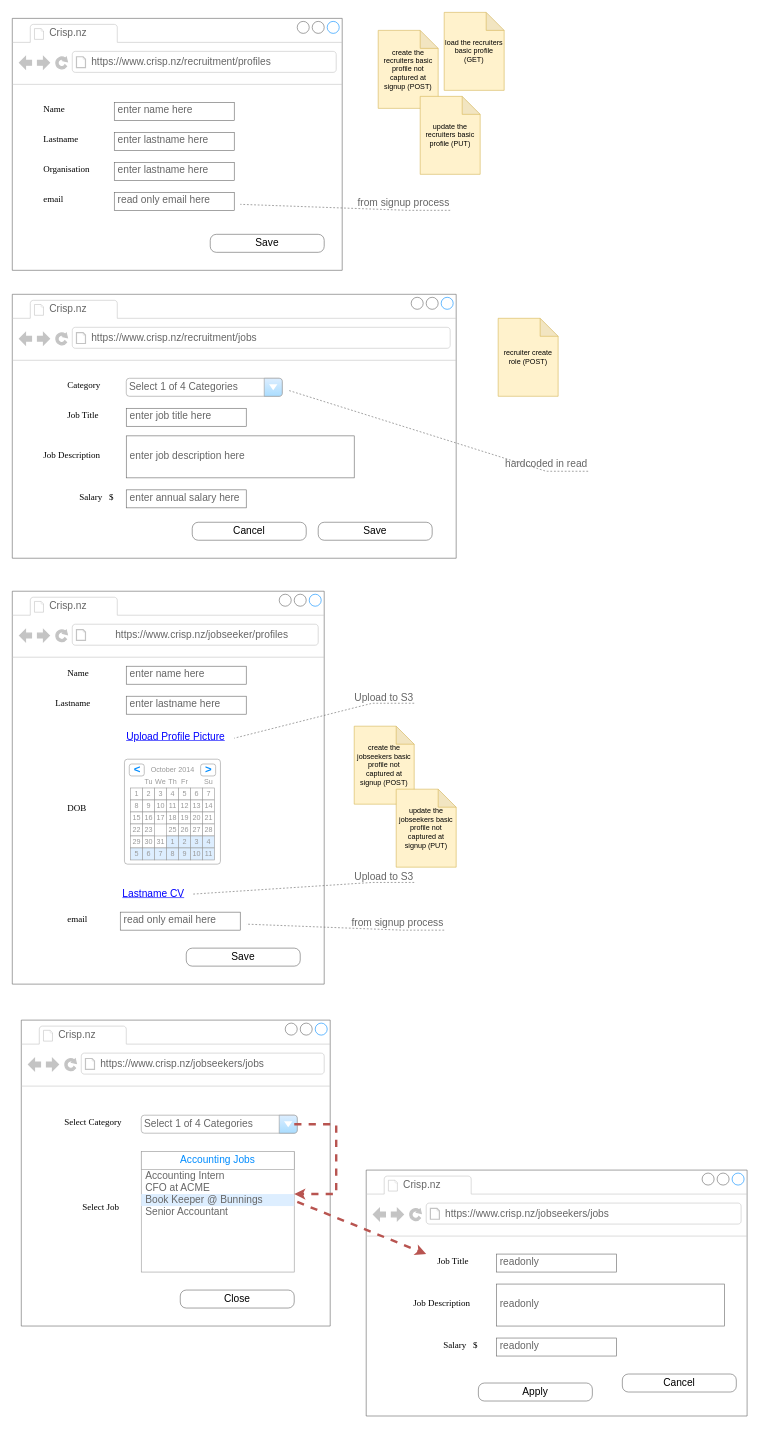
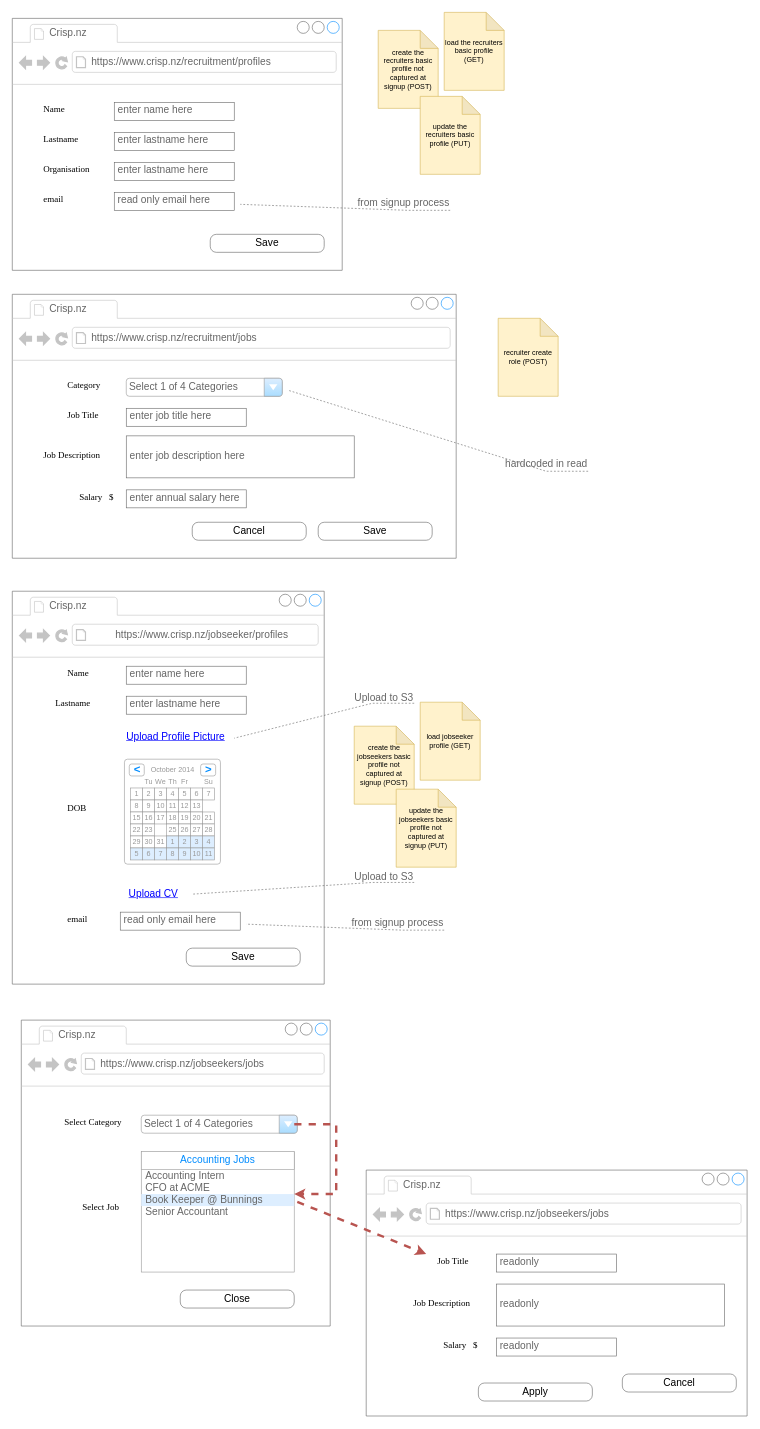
none -> (450, 741)
(209, 806) -> none
(154, 894) -> (154, 894)
